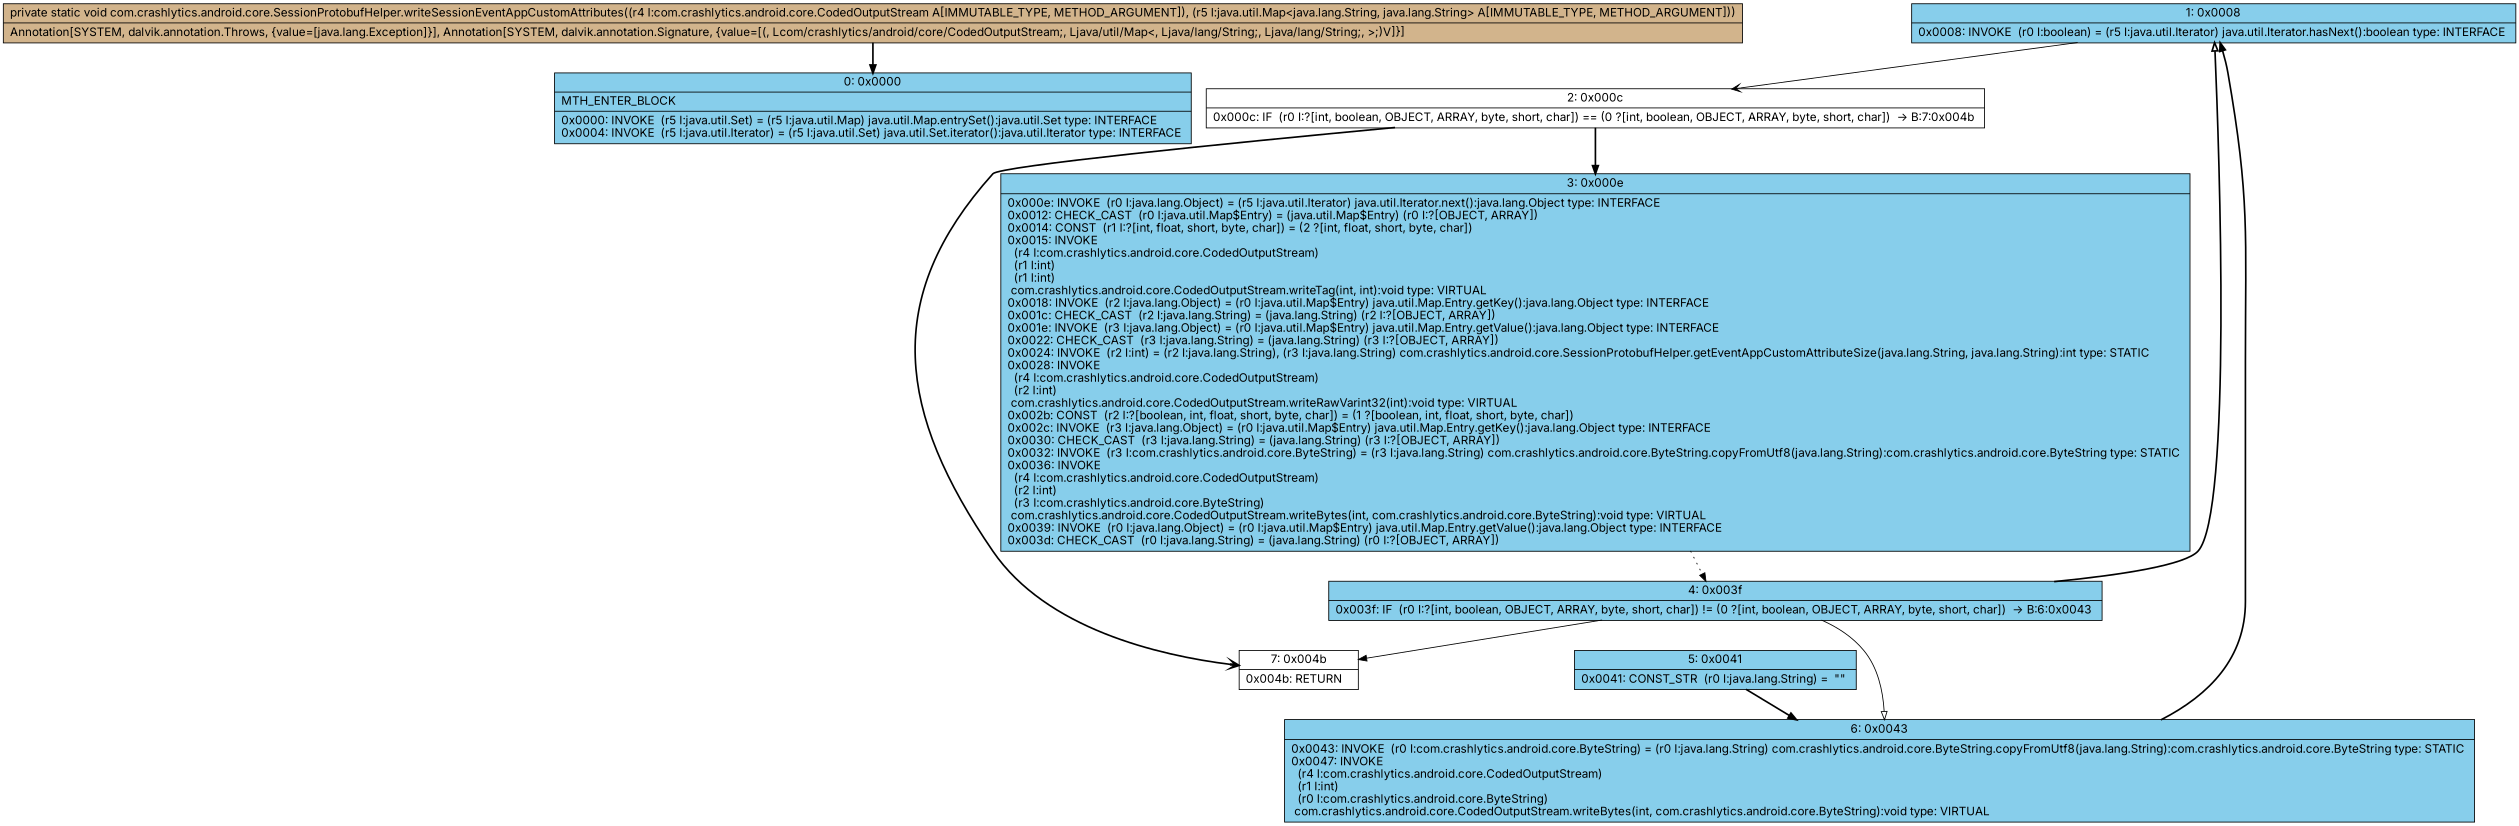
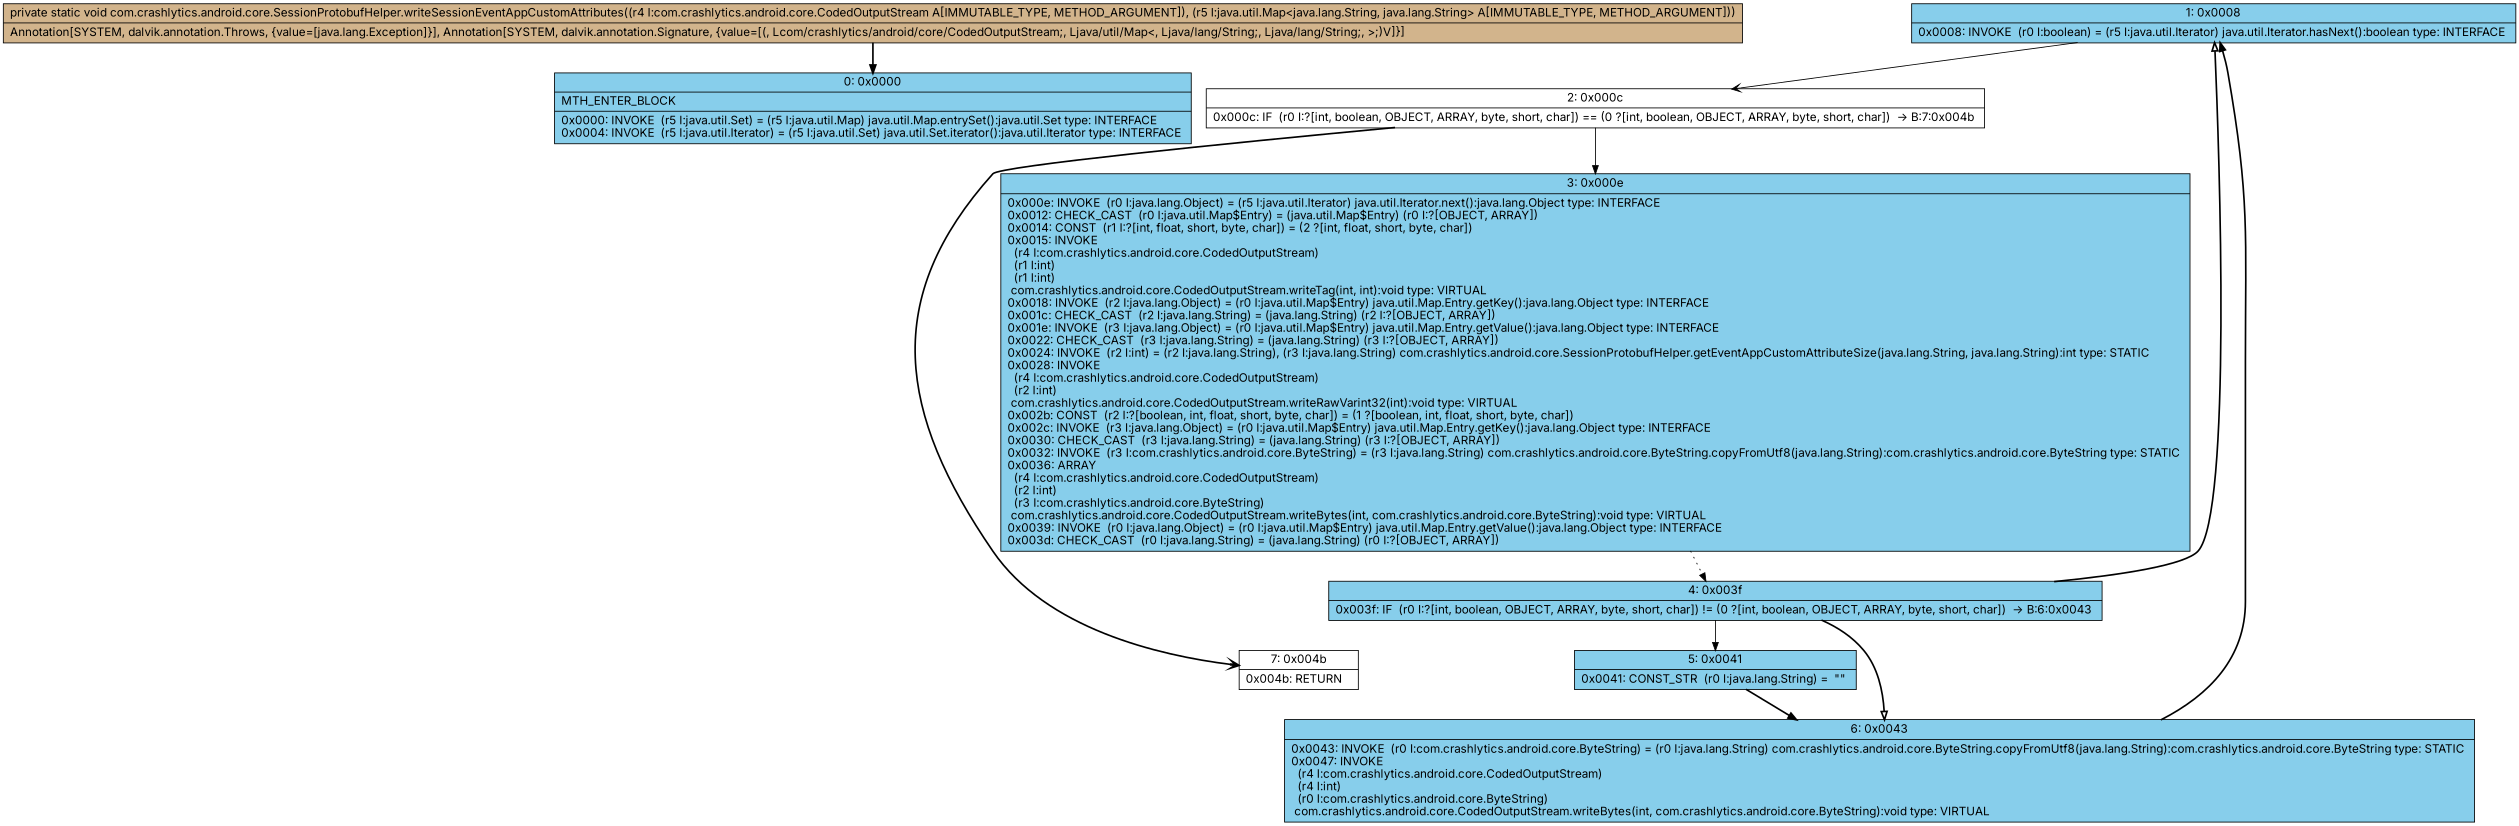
(1595, 147) -> (1595, 147)
(1058, 466) -> (1055, 466)
(1484, 639) -> (1715, 631)
(1868, 656) -> (1868, 656)
(1315, 787) -> (1317, 787)
